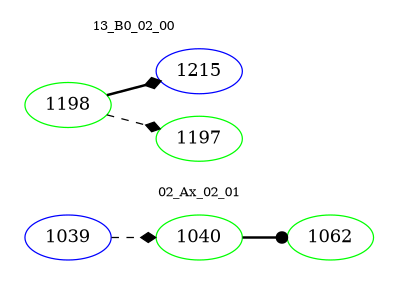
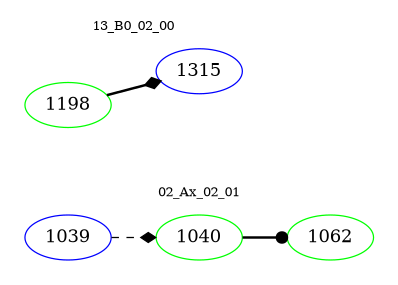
(199, 71) -> (199, 71)
(199, 139) -> none
